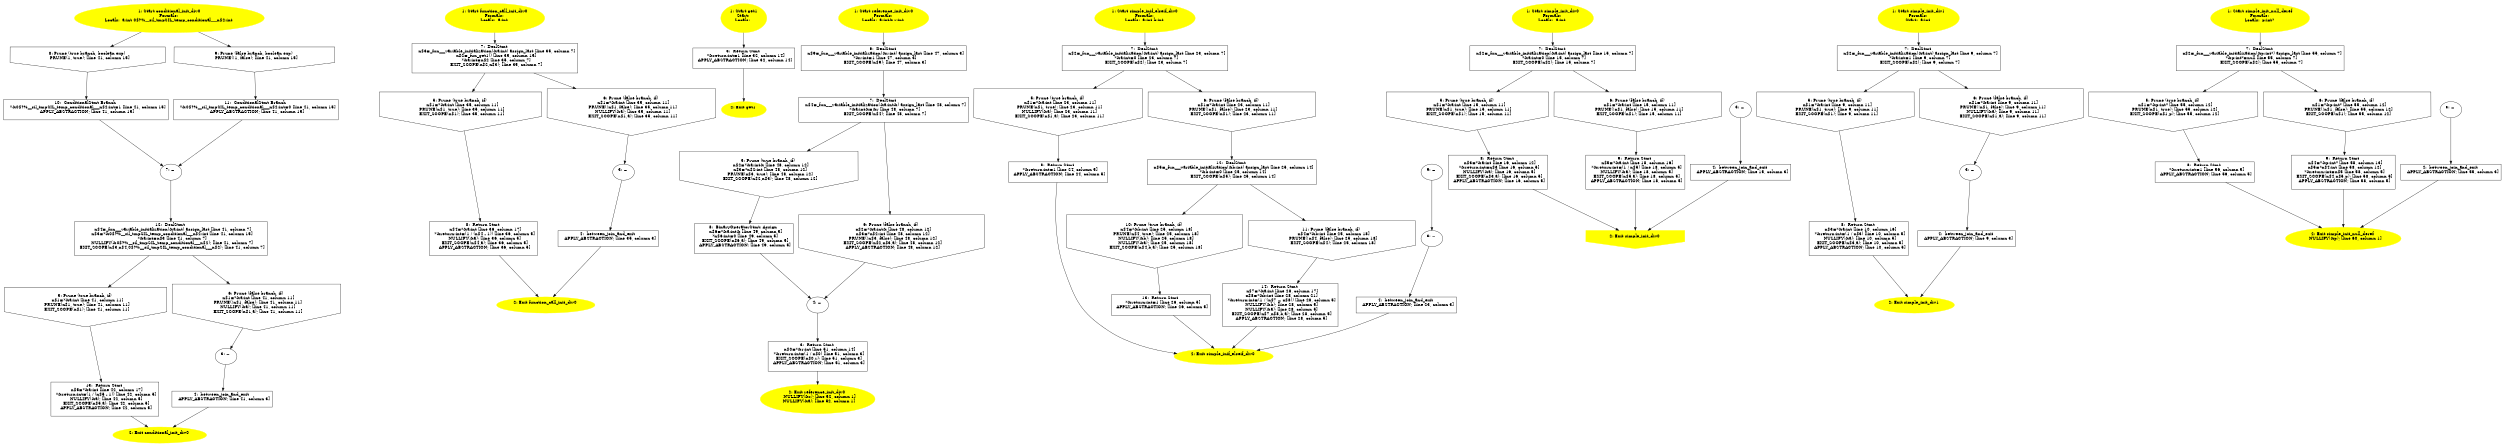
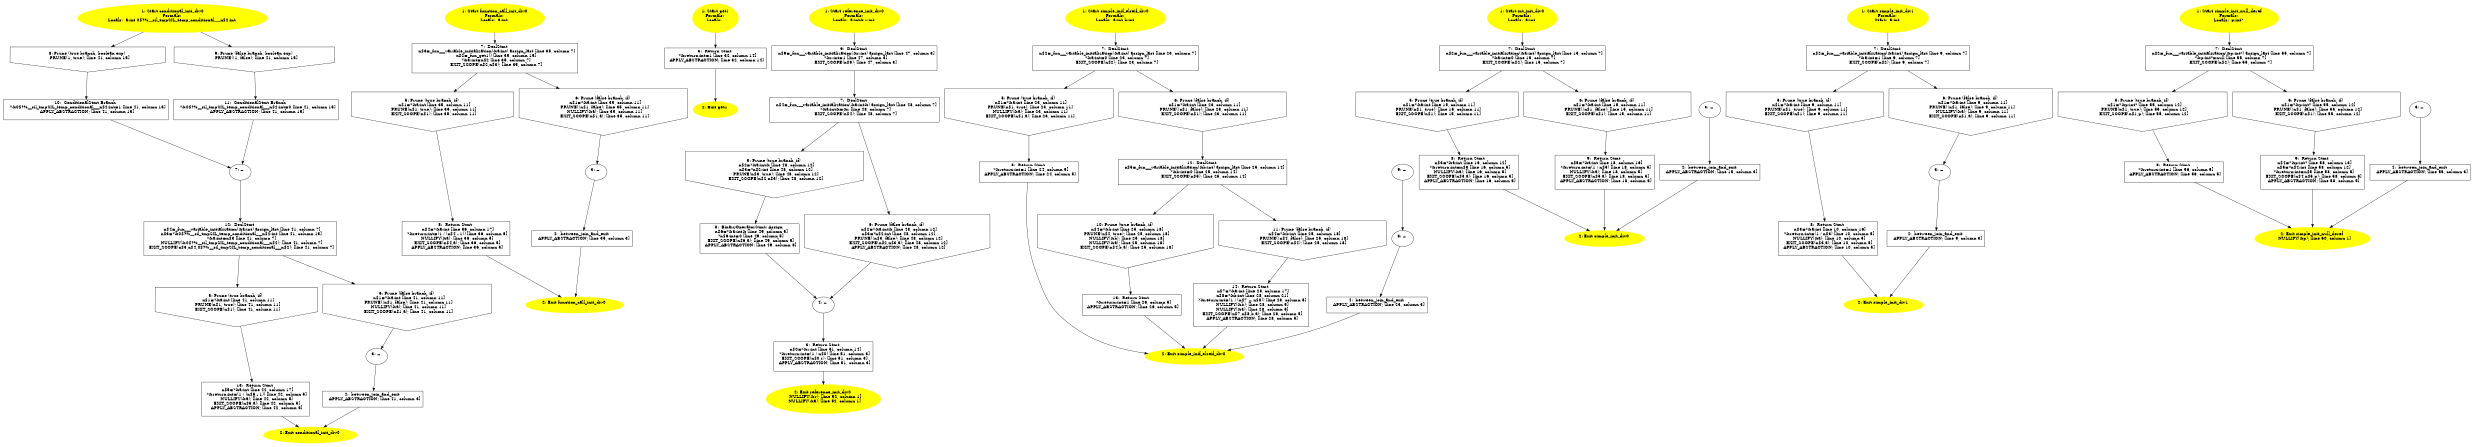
(744, 18) -> (715, 18)
(1553, 18) -> (1522, 18)
(1635, 239) -> (1605, 239)
